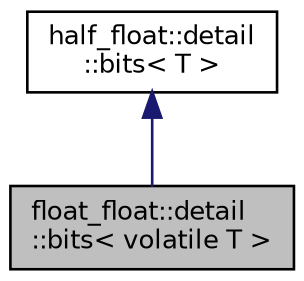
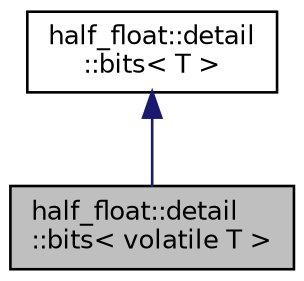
(152, 228) -> (152, 228)
